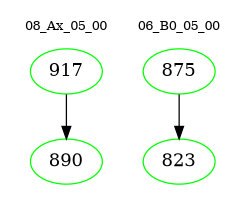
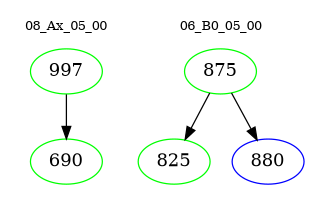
(66, 71) -> (66, 71)
(66, 162) -> (66, 162)
(179, 162) -> (174, 162)
none -> (268, 162)
